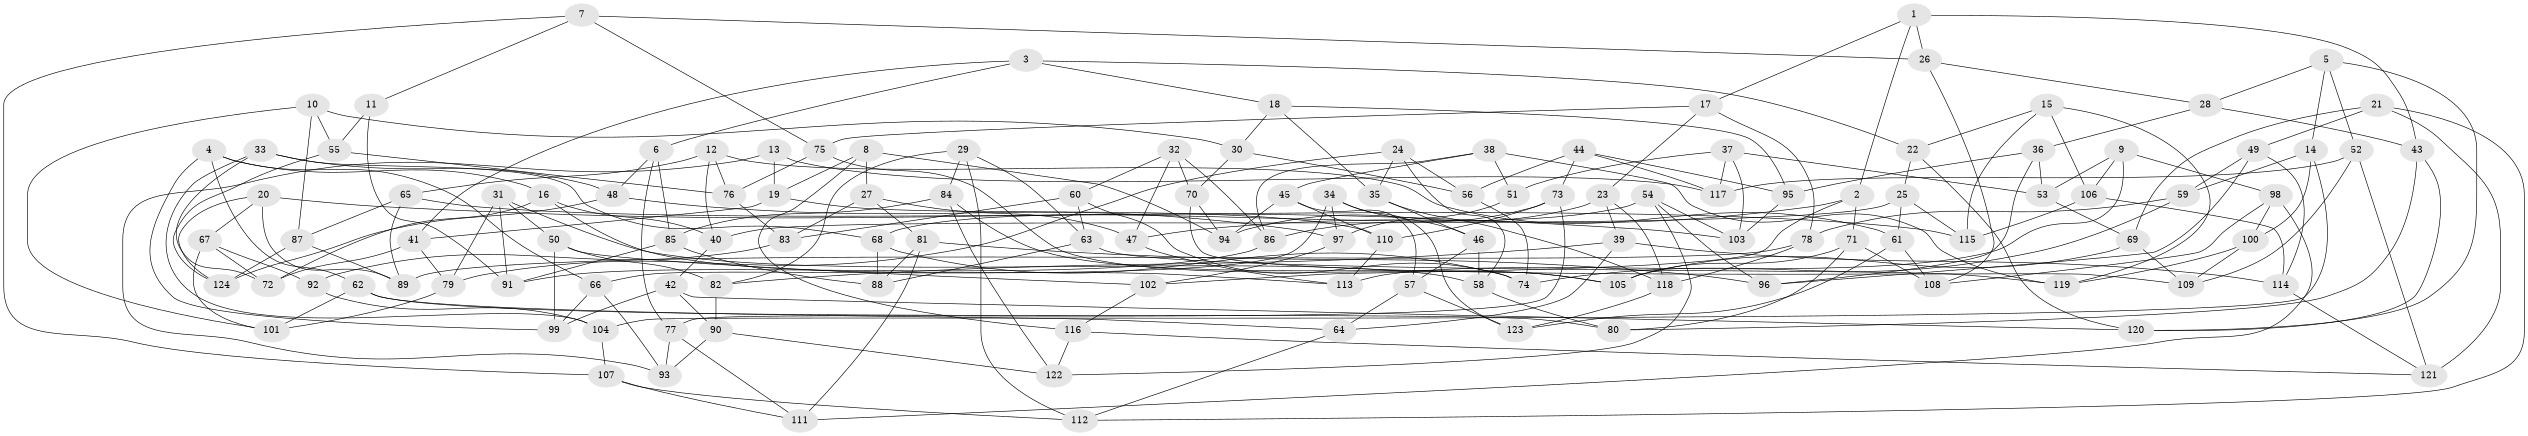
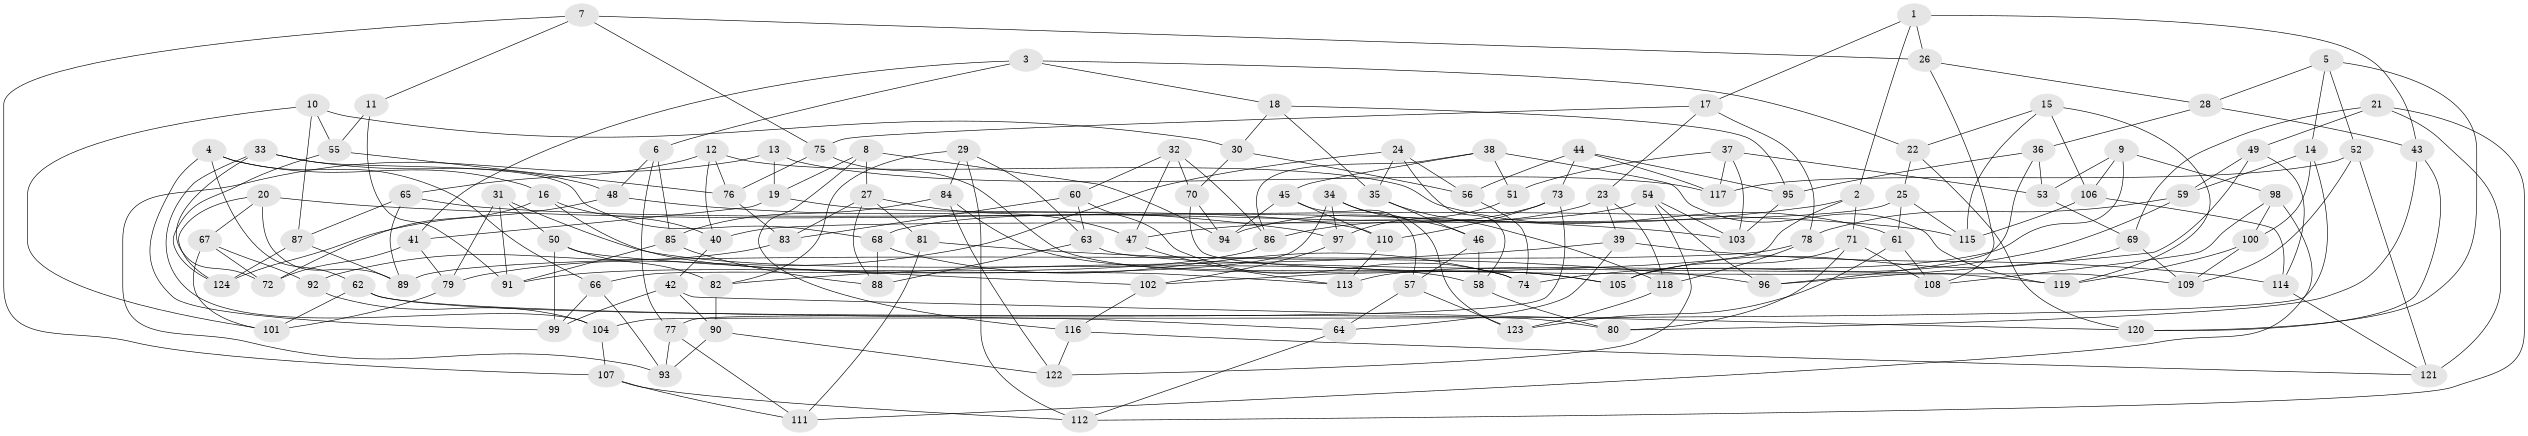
(900, 263) -> (853, 242)
